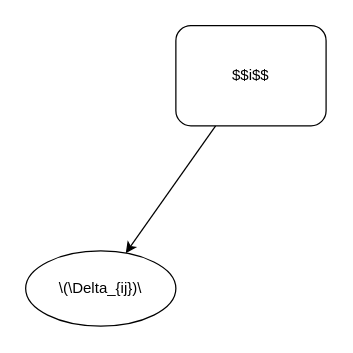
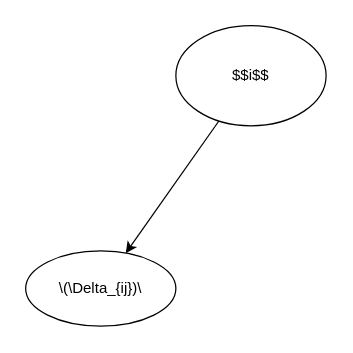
(251, 76) -> (251, 76)
